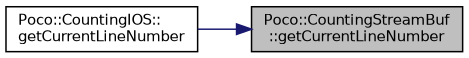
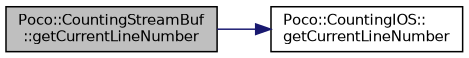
(217, 29) -> (236, 29)
